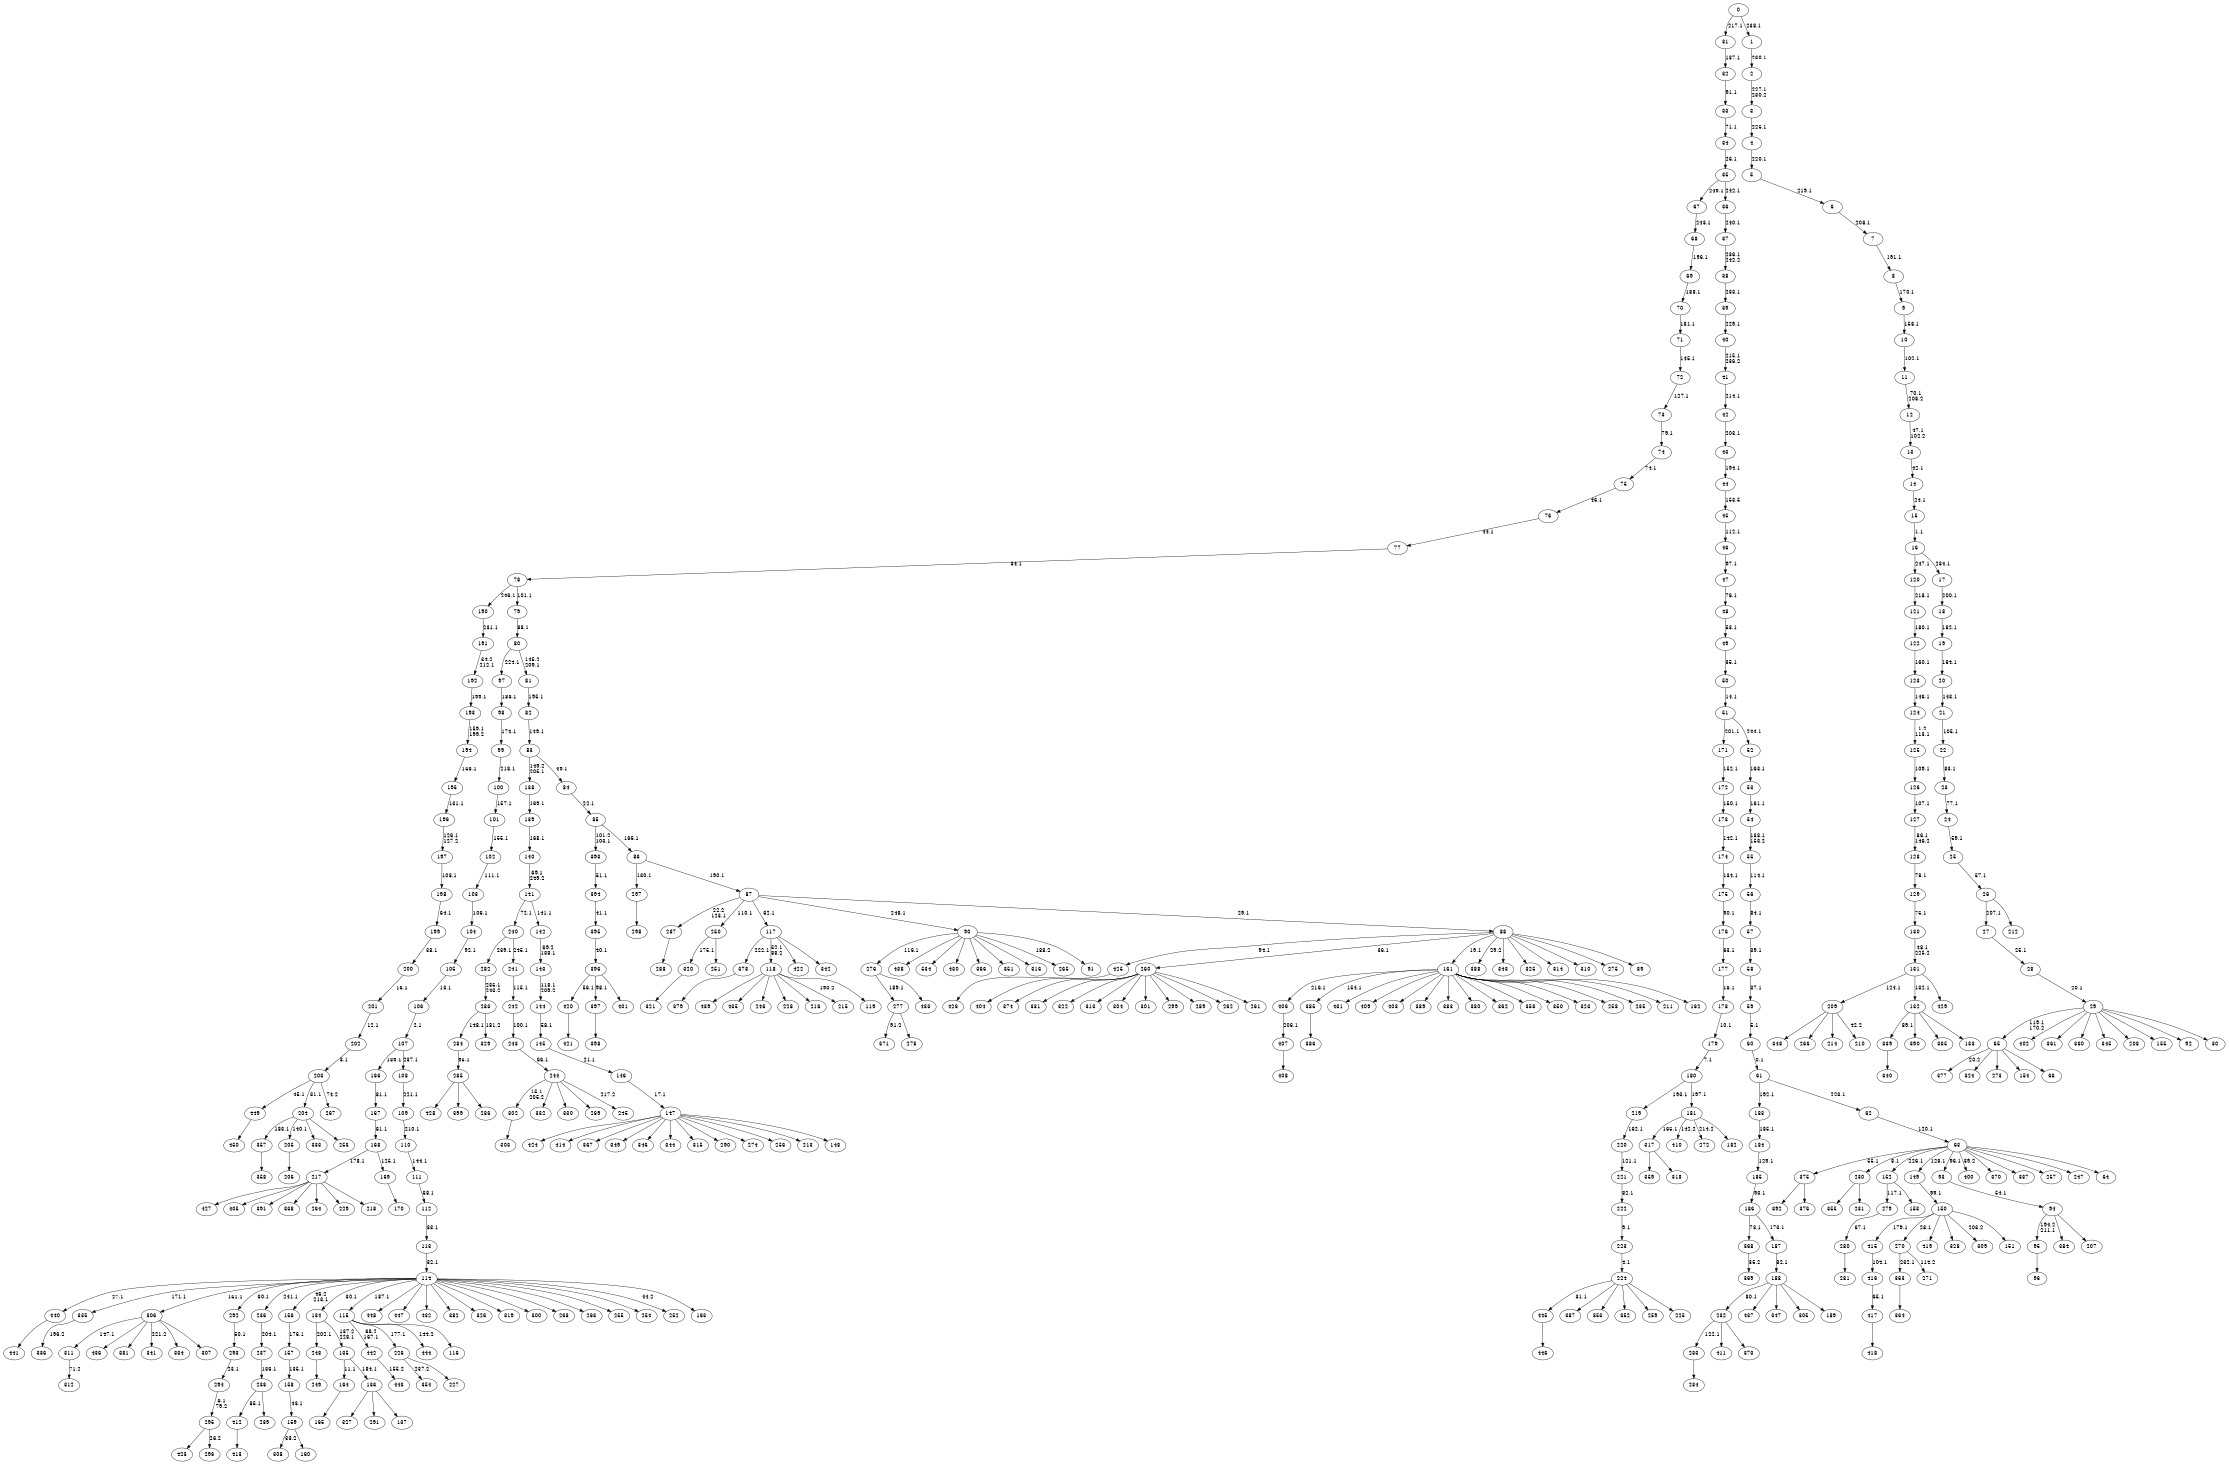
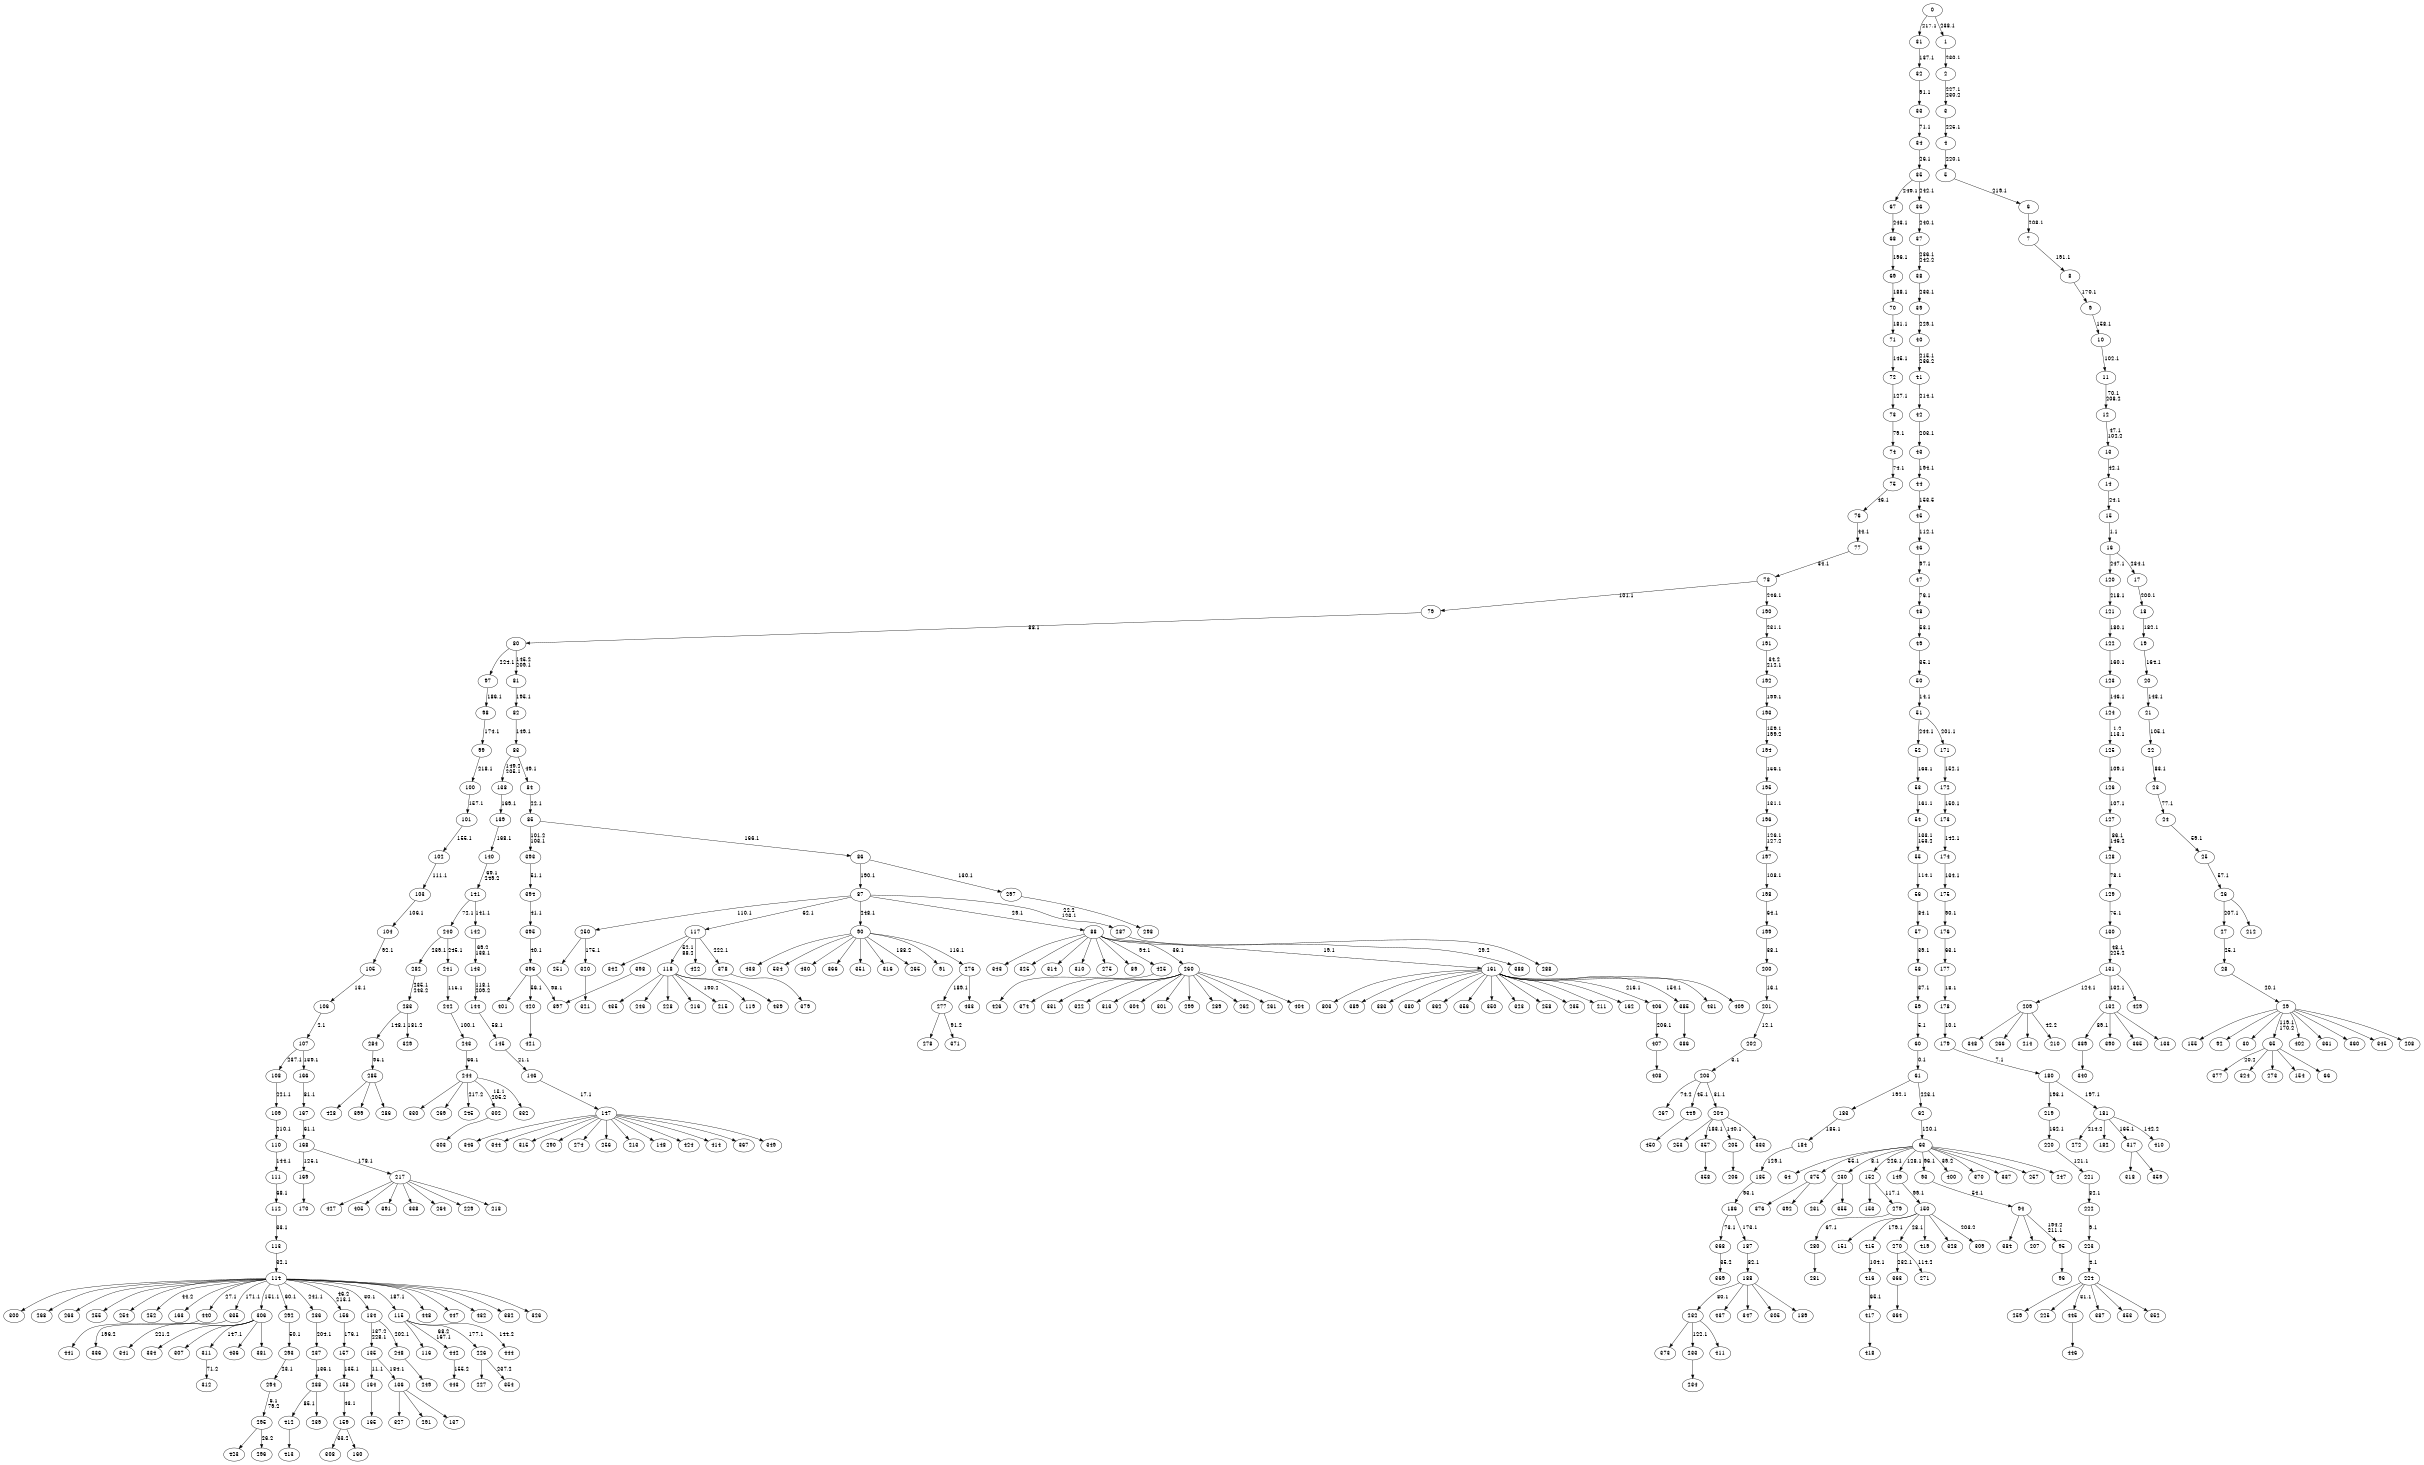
(1393, 1007) -> (1327, 1007)
(596, 1024) -> (601, 987)
(509, 1316) -> none
